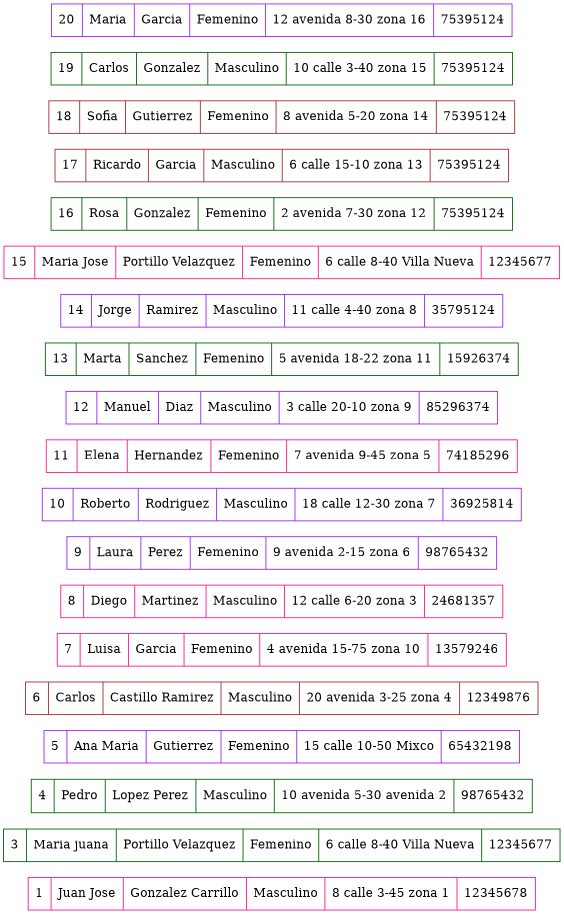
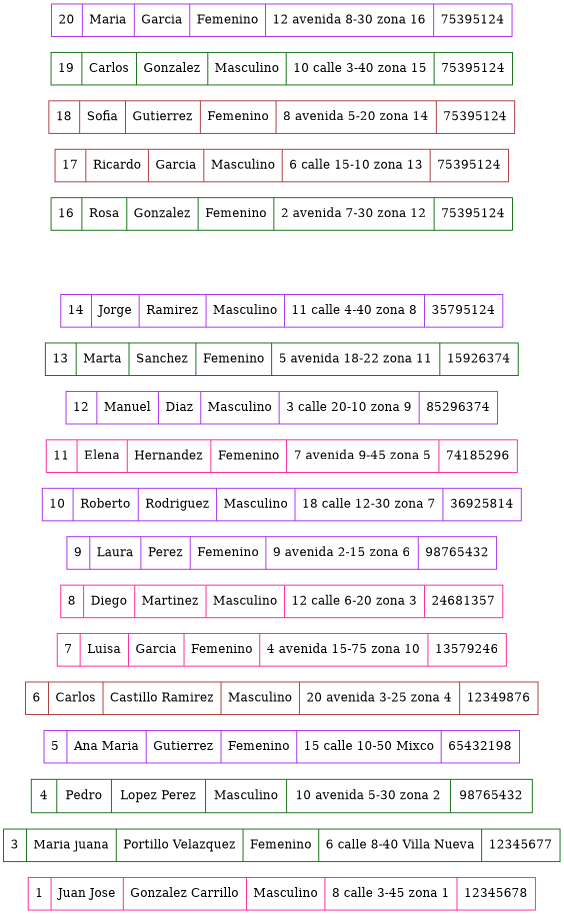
(282, 262) -> none
(364, 796) -> (369, 796)
